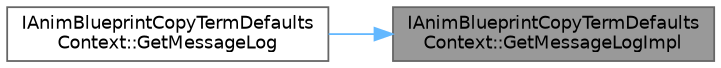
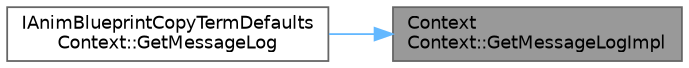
(554, 34) -> (537, 34)
